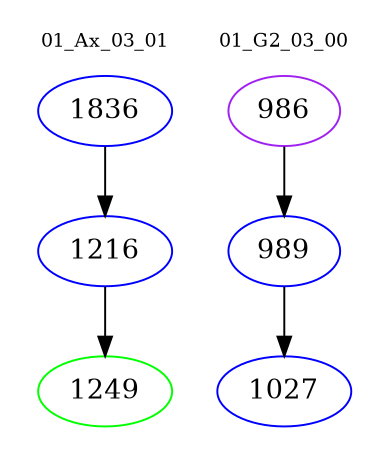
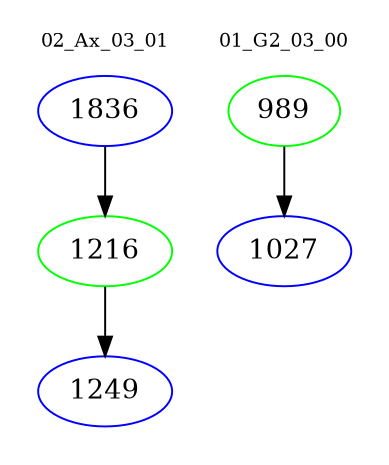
(105, 42) -> (105, 42)
(284, 111) -> none
(105, 251) -> (105, 251)
(284, 251) -> (284, 111)
(105, 391) -> (105, 391)
